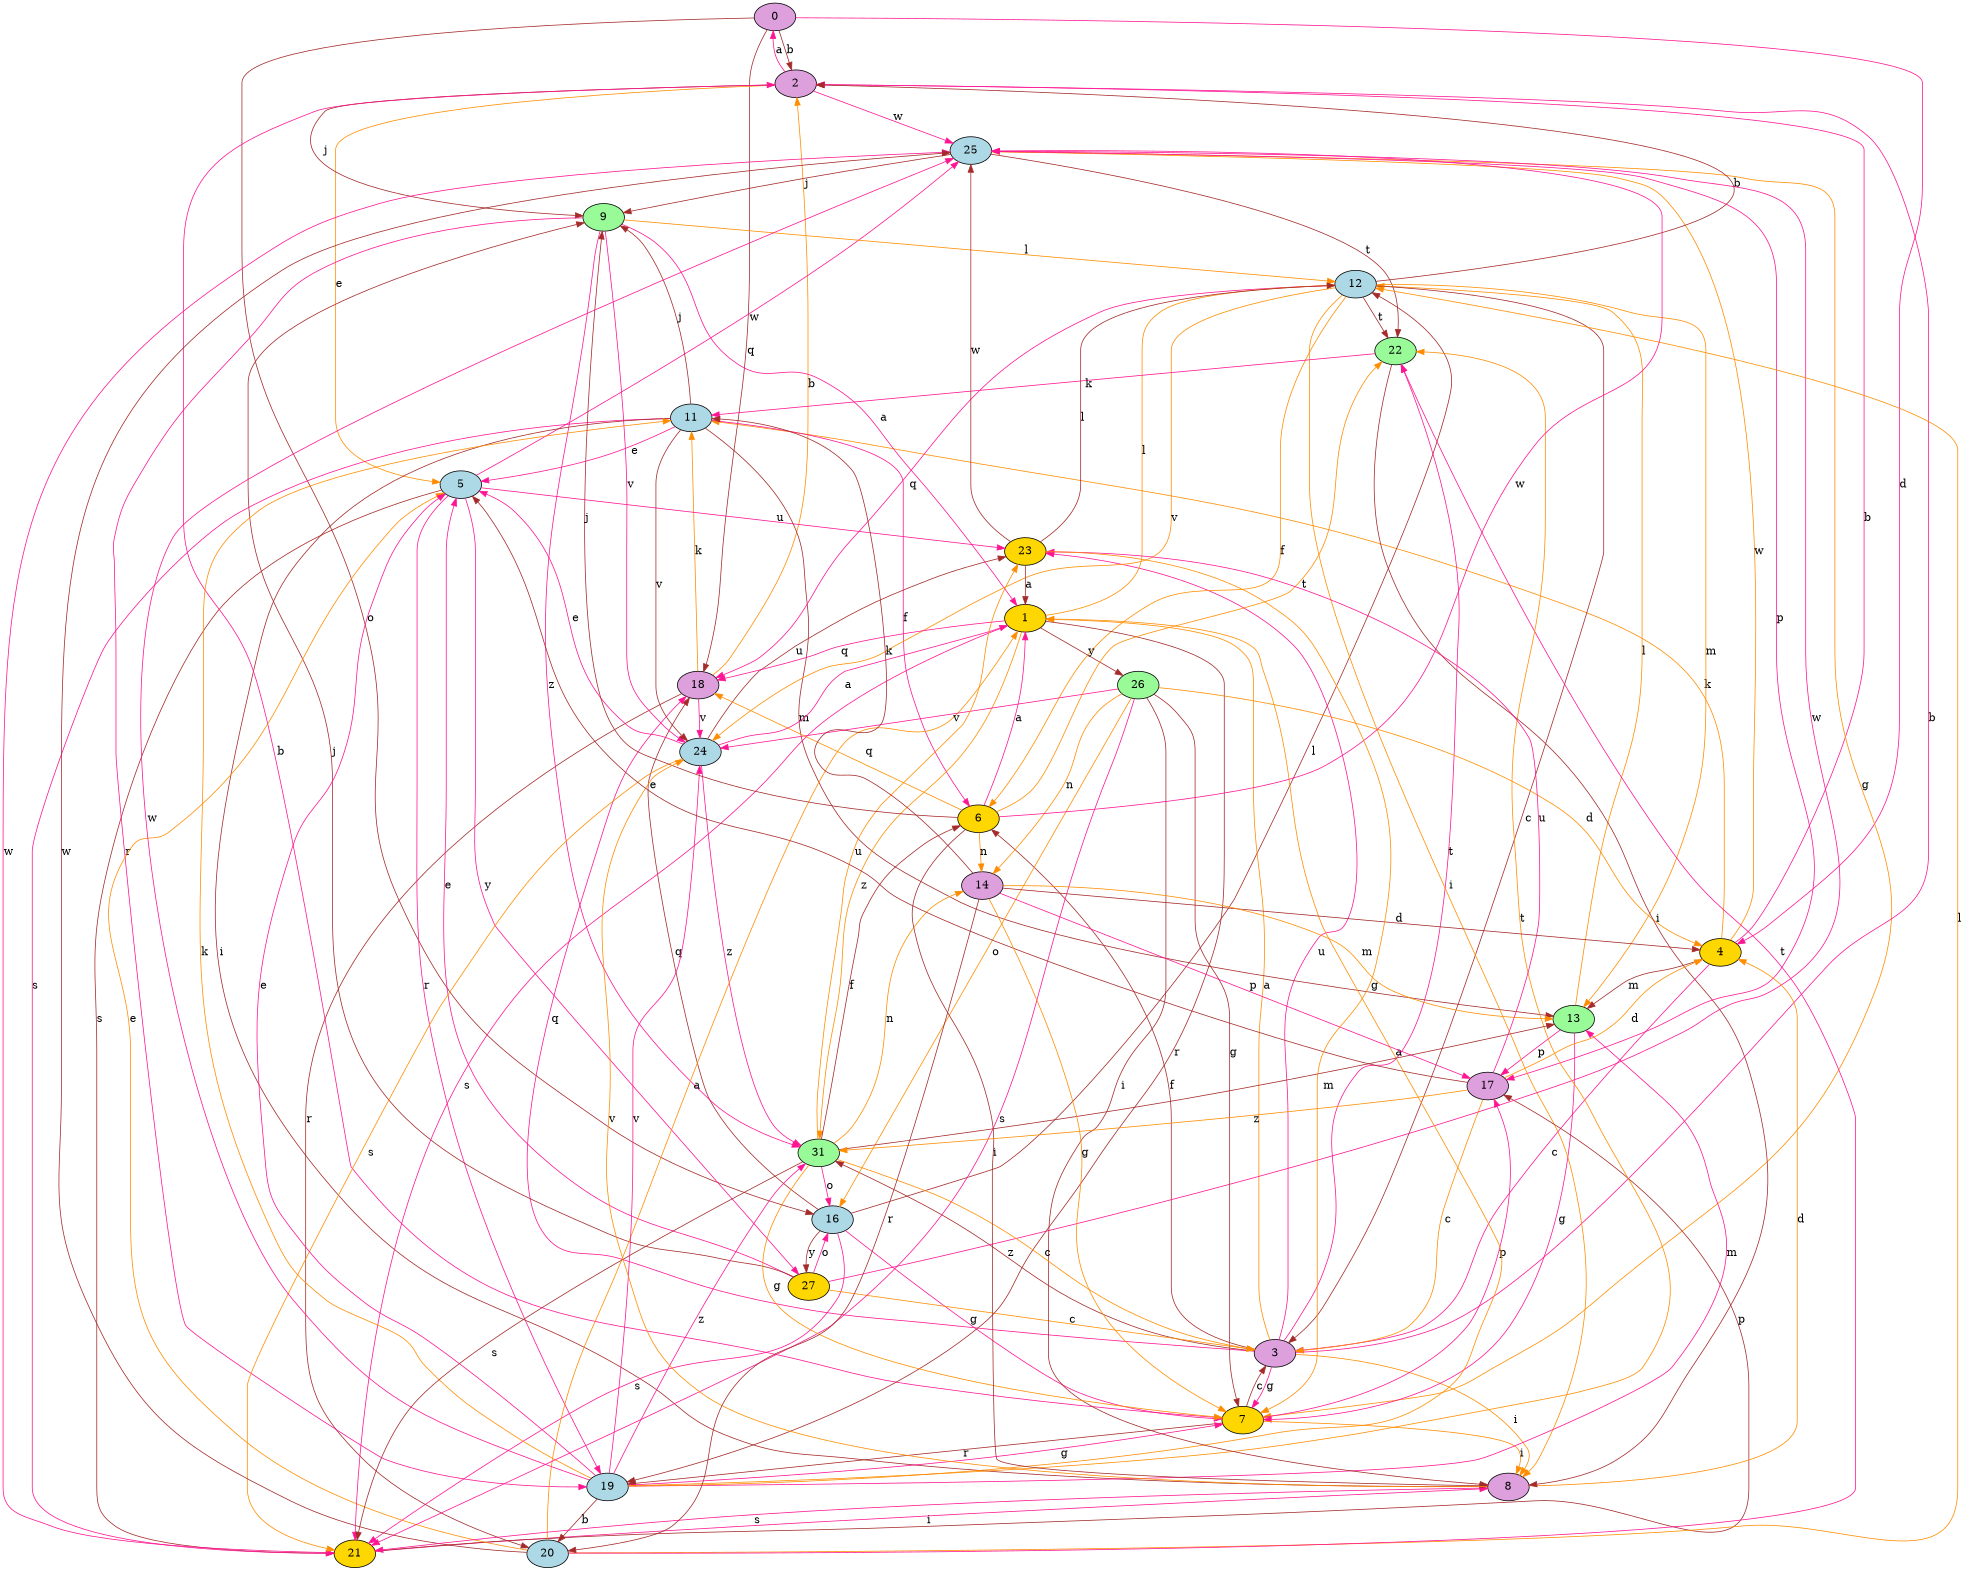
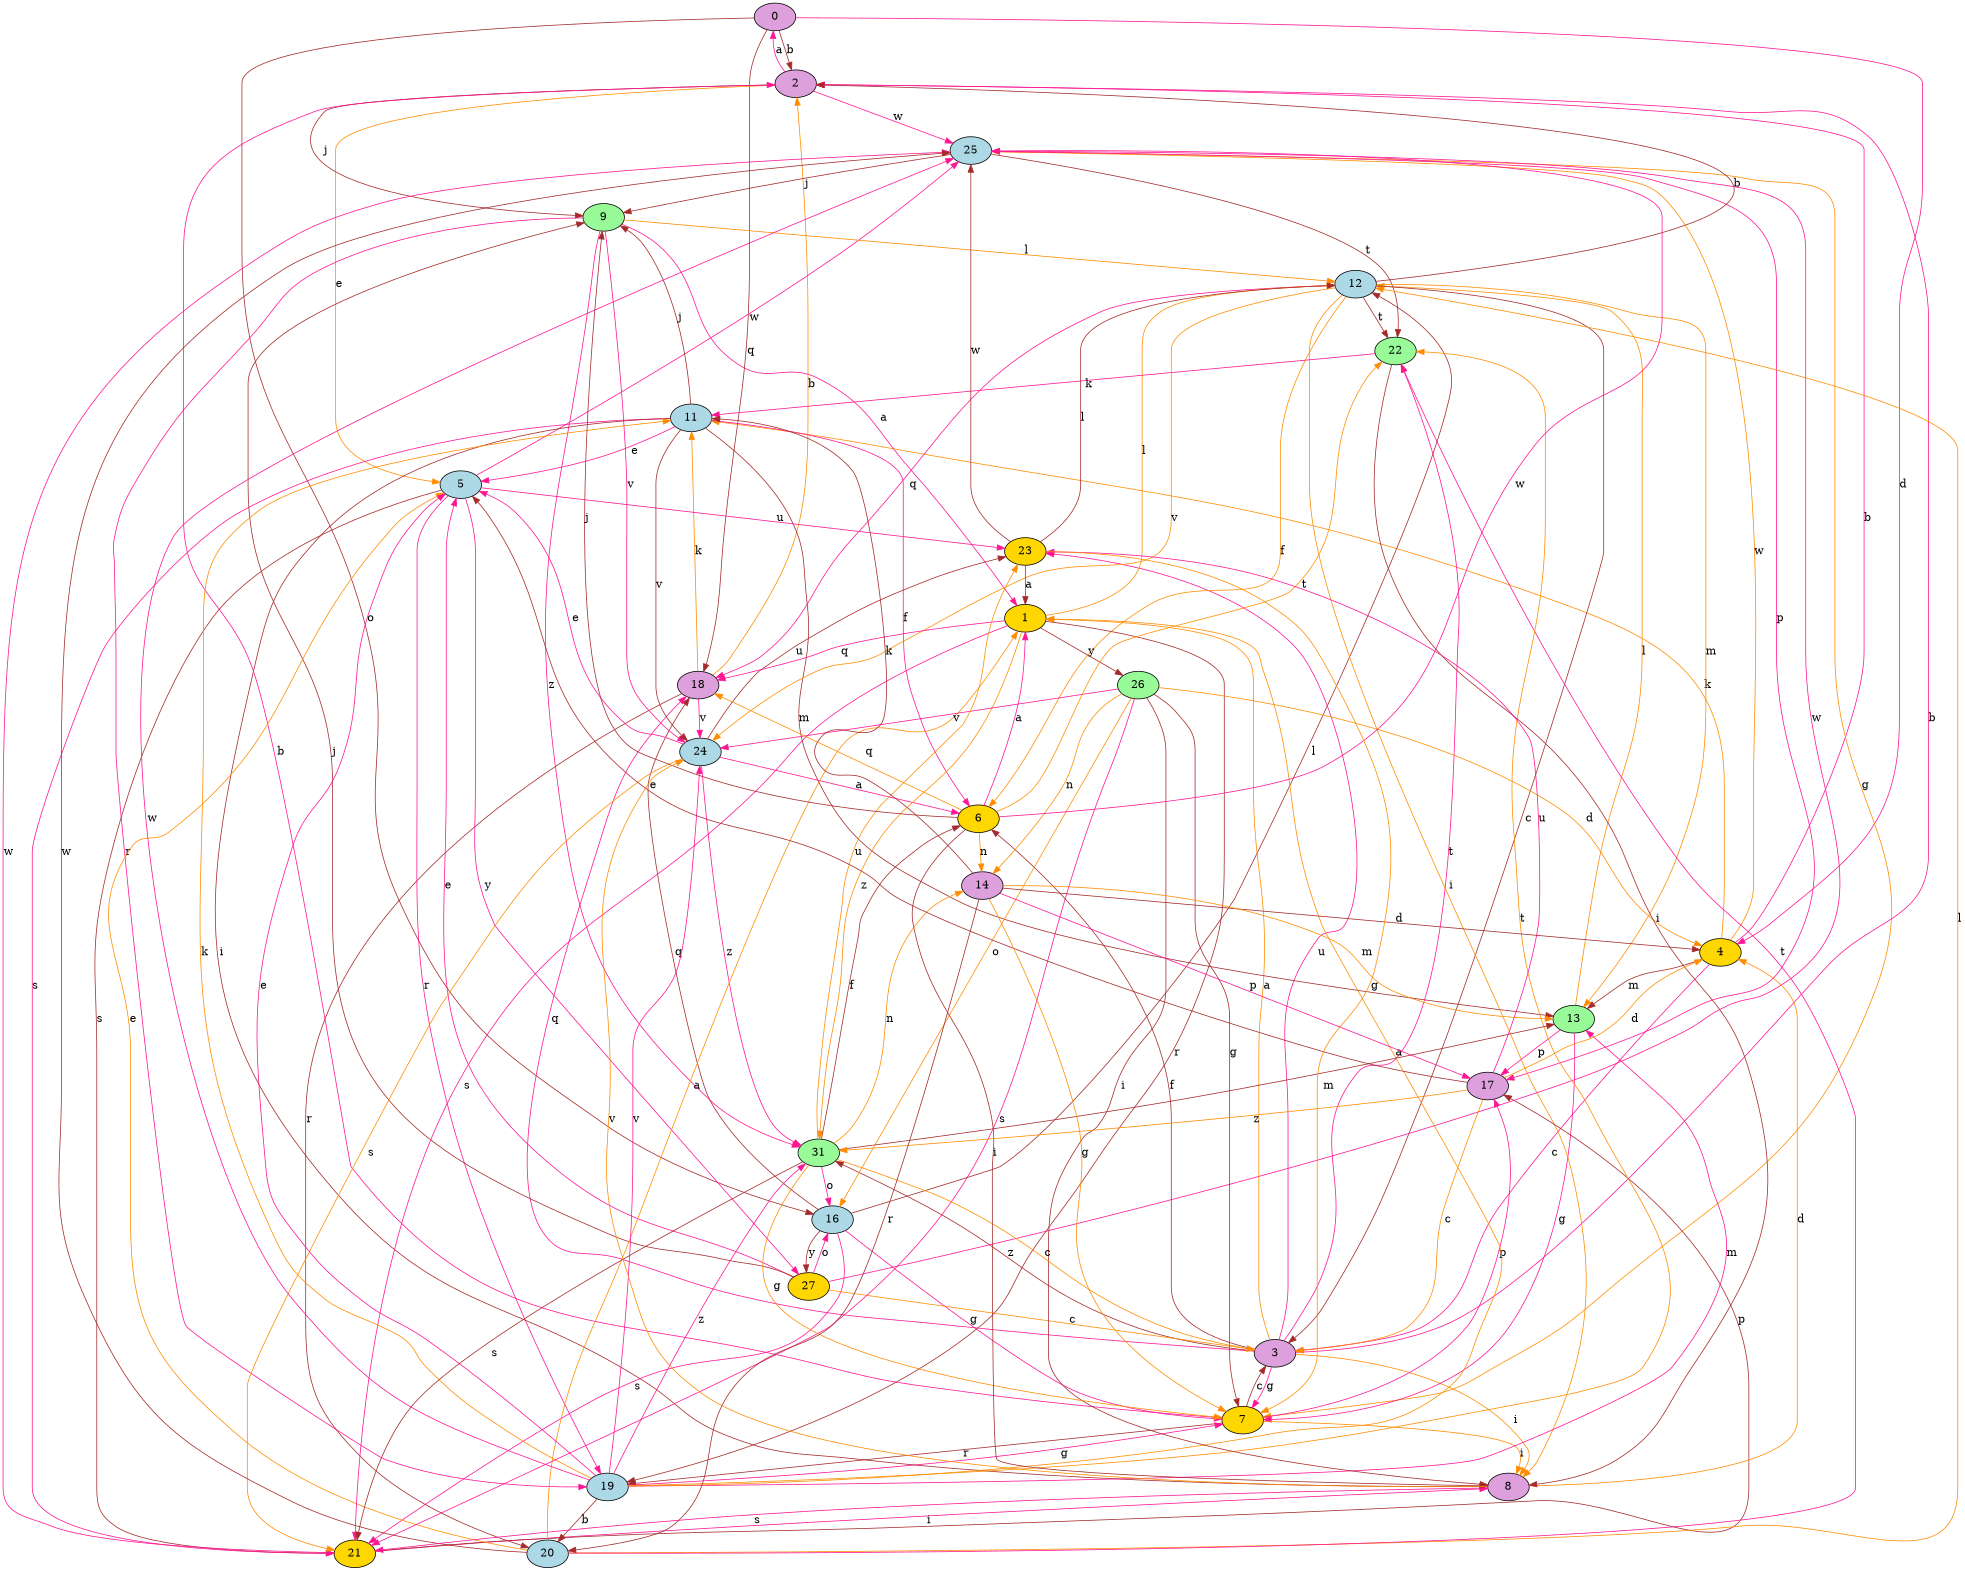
(849, 670) -> (836, 784)
